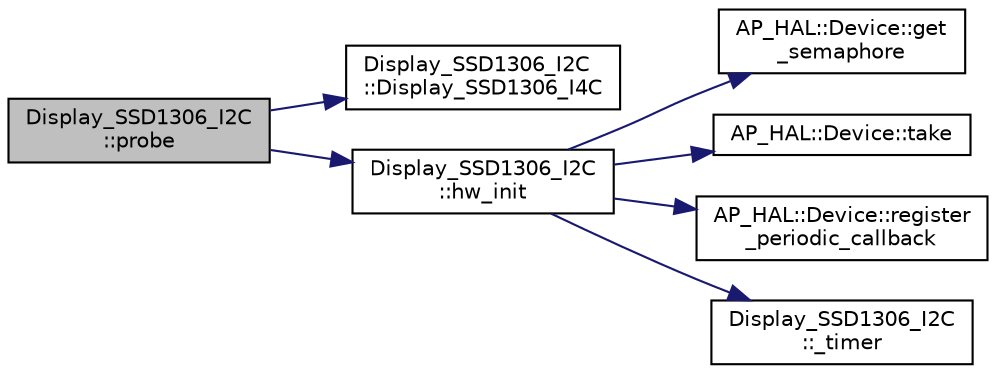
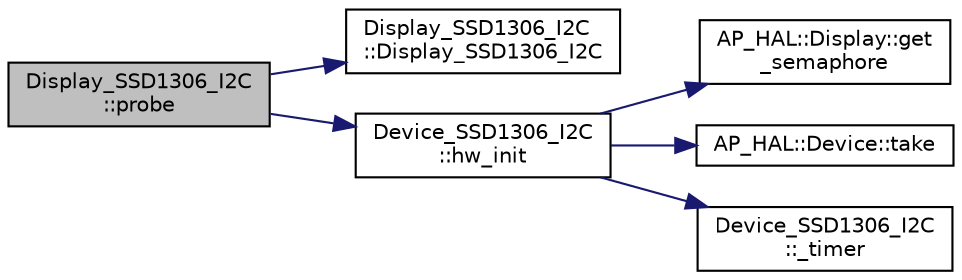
(842, 41) -> (825, 52)
(483, 78) -> (483, 41)
(483, 182) -> (483, 145)
(842, 228) -> none
(842, 332) -> (825, 239)
